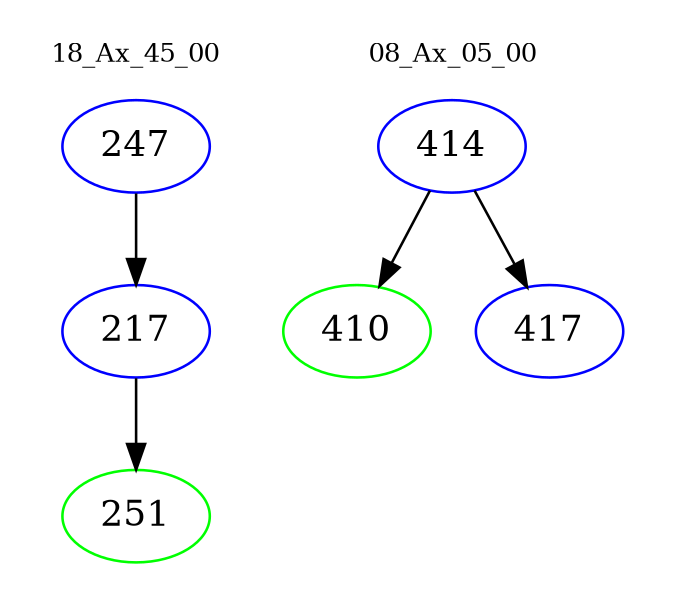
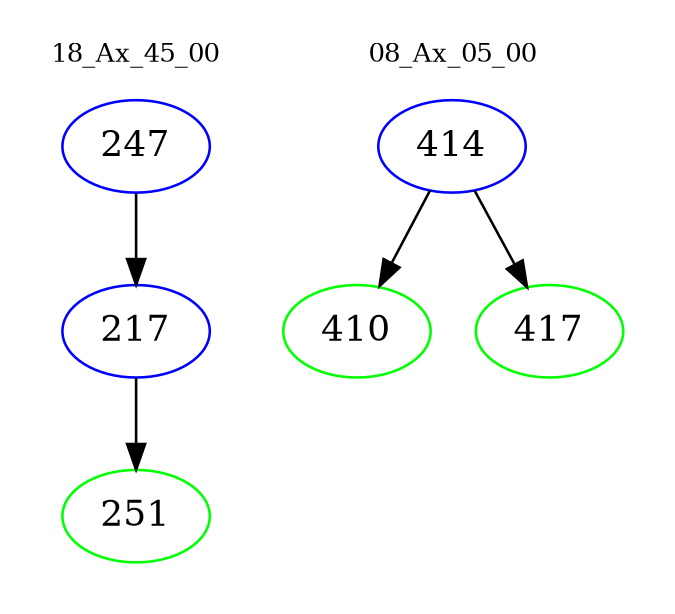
(550, 331) -> (550, 331)
